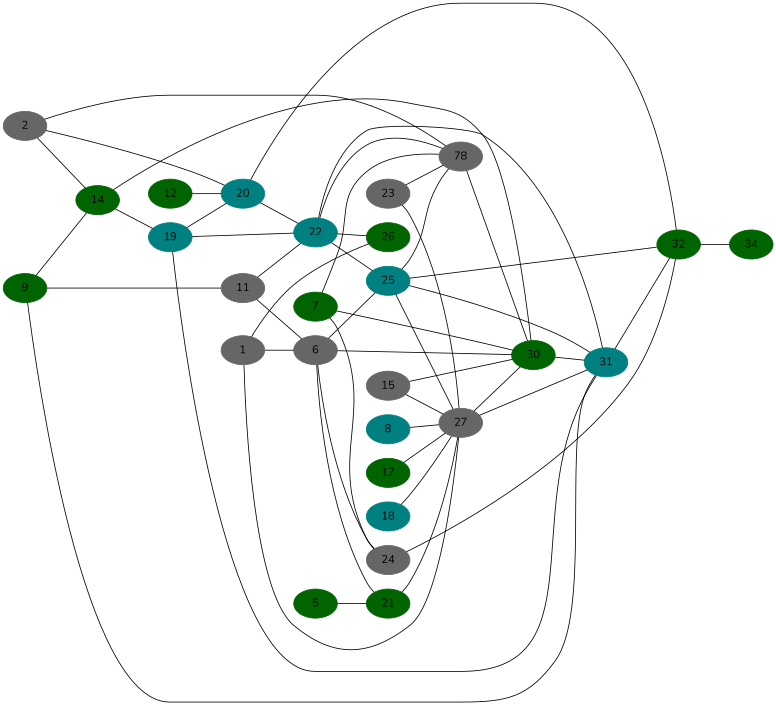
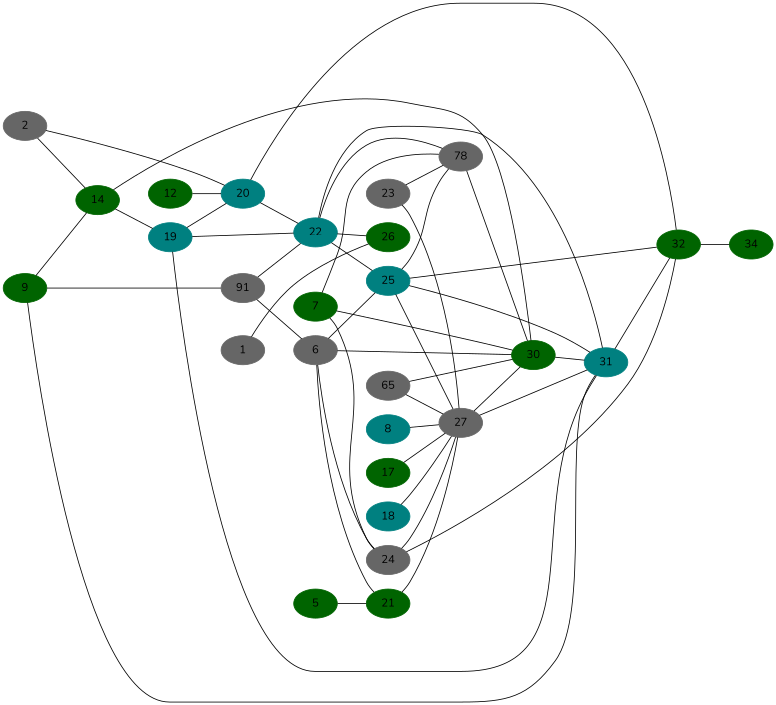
(250, 95) -> none
(243, 288) -> (243, 288)
(279, 350) -> none
(388, 386) -> (388, 386)
(317, 641) -> (433, 495)
